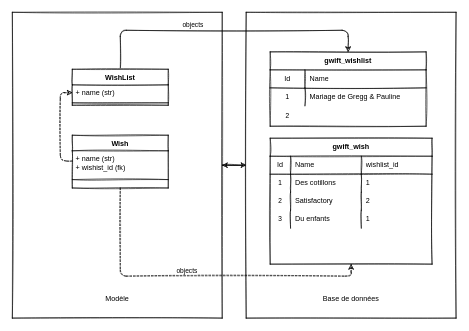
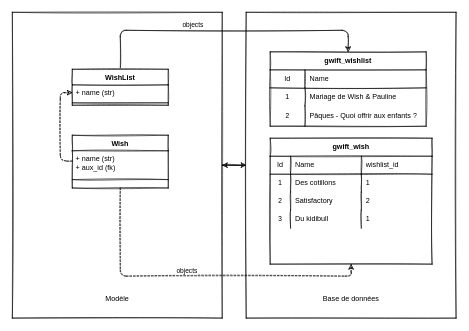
(356, 97) -> (353, 97)
none -> (366, 116)
(98, 159) -> (98, 159)
(315, 219) -> (313, 219)
